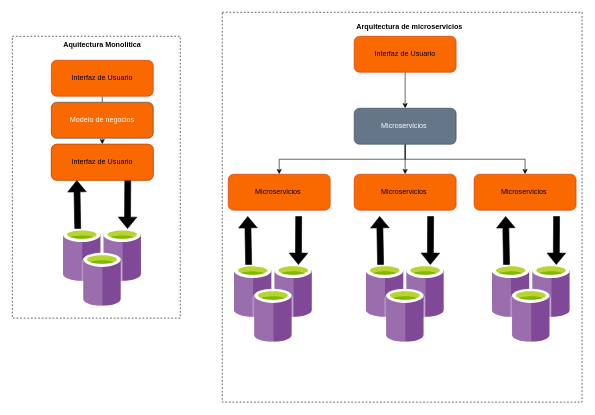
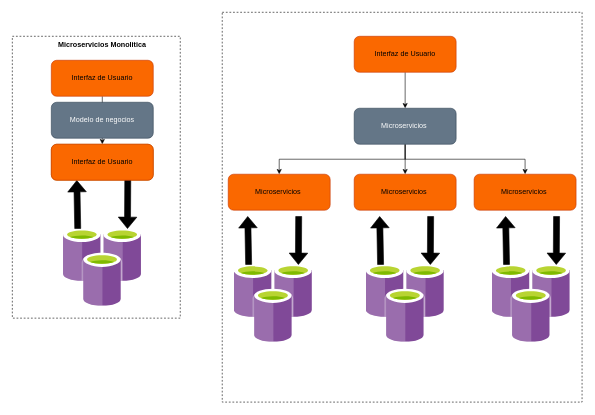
(410, 27) -> none
(102, 45) -> (102, 45)
(102, 120) -> (102, 120)
